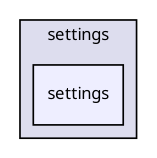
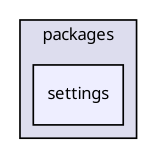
(78, 36) -> (78, 36)
